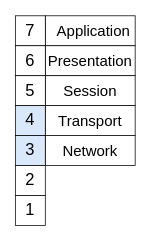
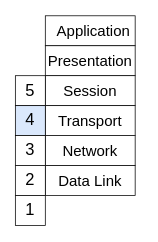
(30, 30) -> none
(30, 60) -> none
(30, 150) -> (30, 150)
none -> (90, 180)
